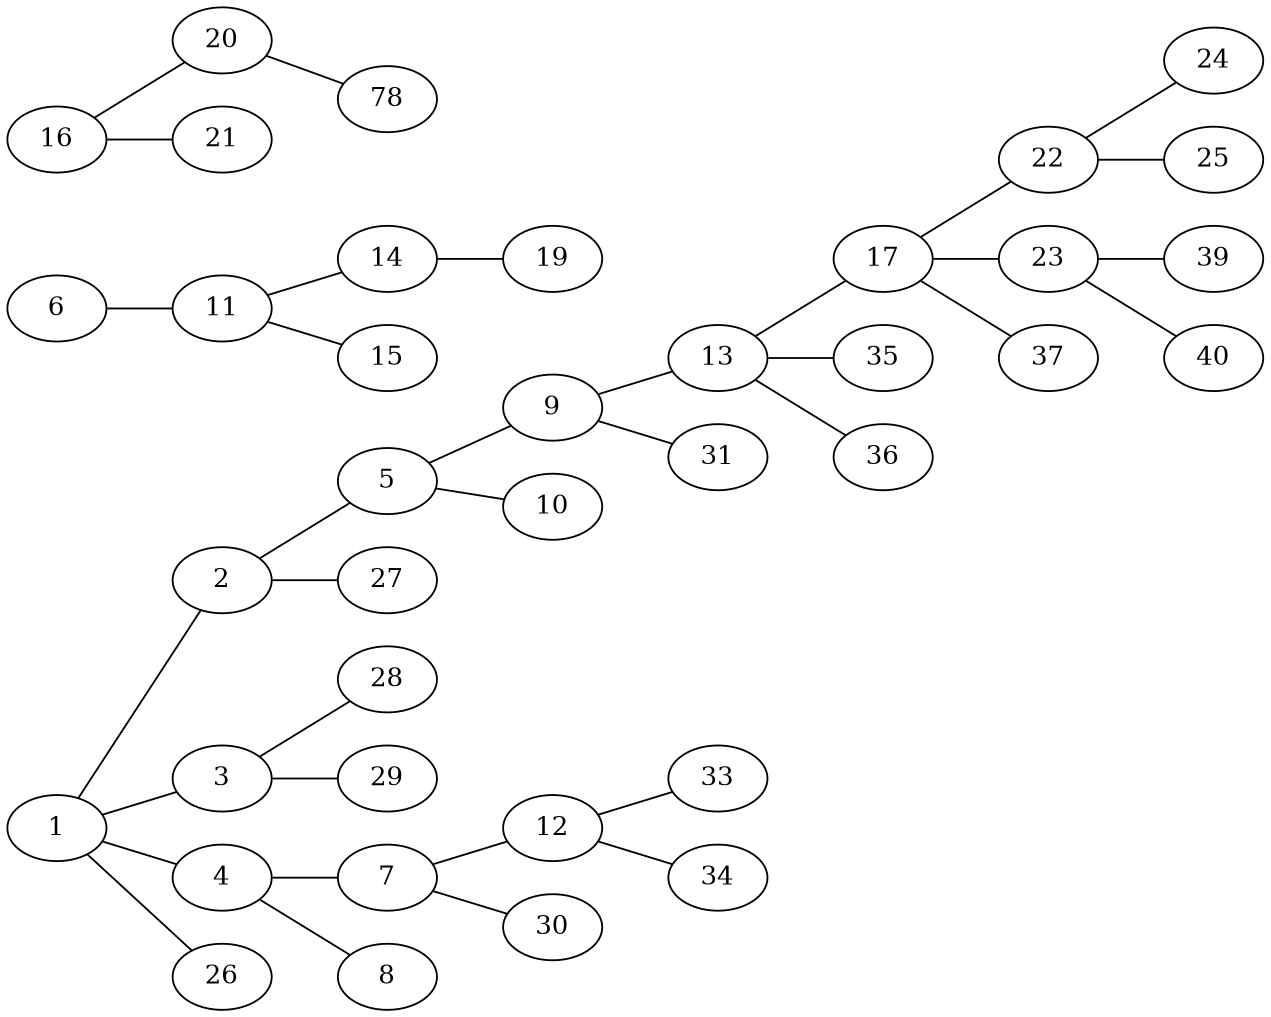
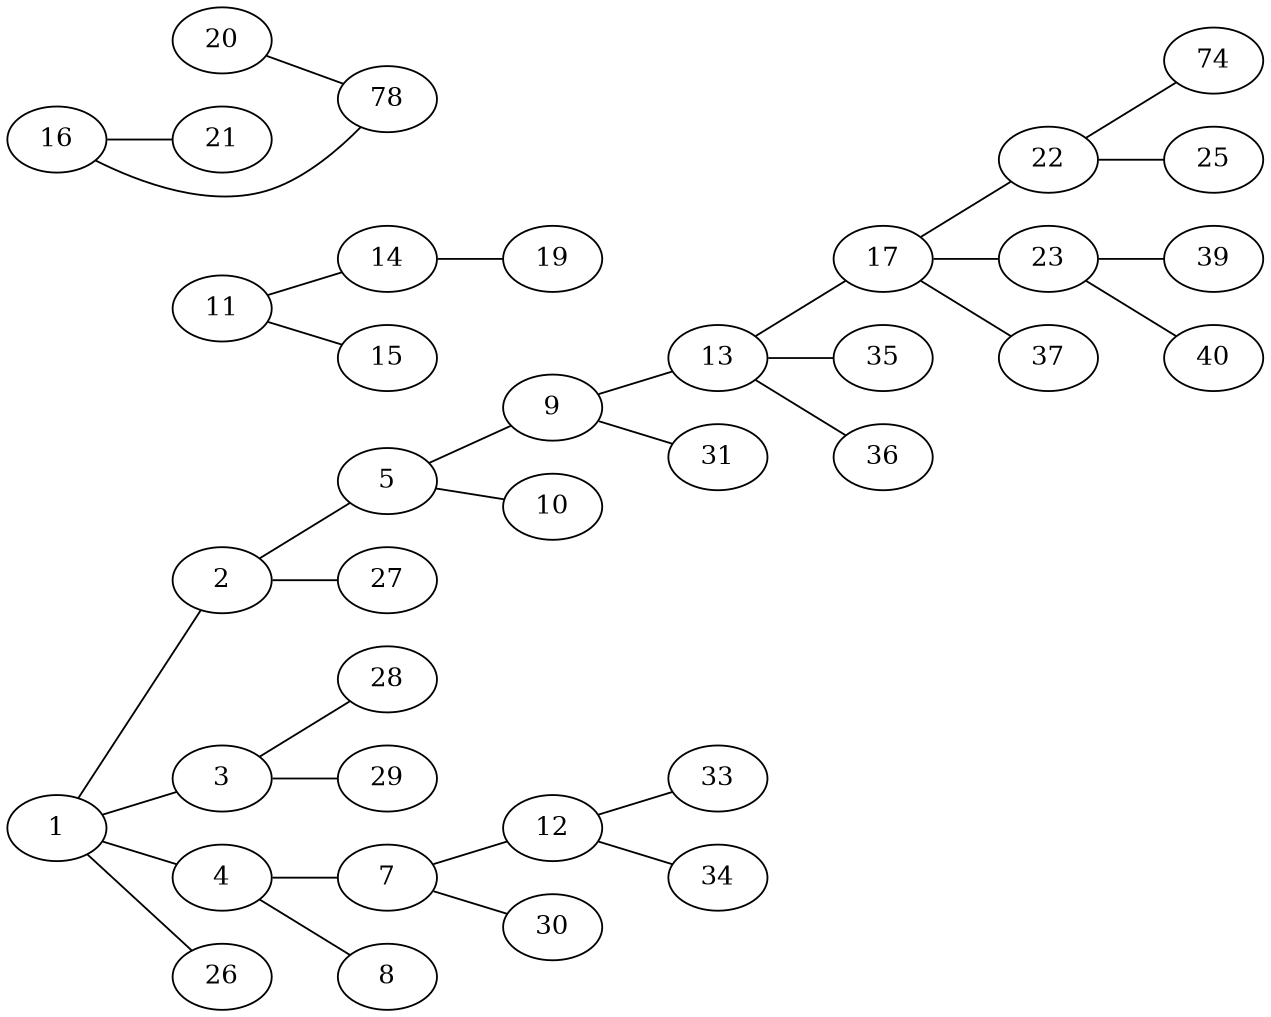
(1214, 61) -> (1214, 61)
(140, 90) -> (236, 196)
(57, 308) -> none
